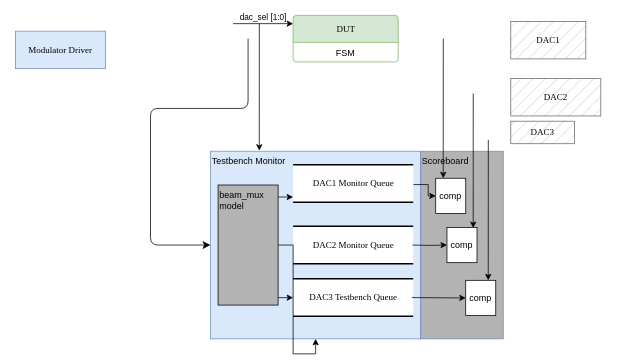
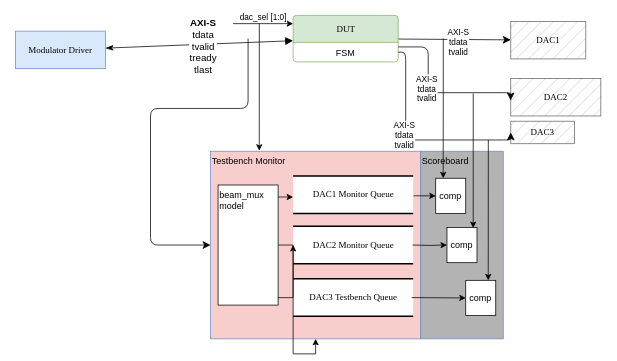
none -> (459, 39)
none -> (238, 43)
none -> (449, 93)
none -> (405, 94)
(252, 162) -> (252, 162)
(353, 183) -> (353, 195)
(248, 245) -> (248, 245)
(286, 297) -> (287, 297)
